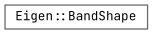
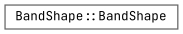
(76, 17) -> (91, 17)
